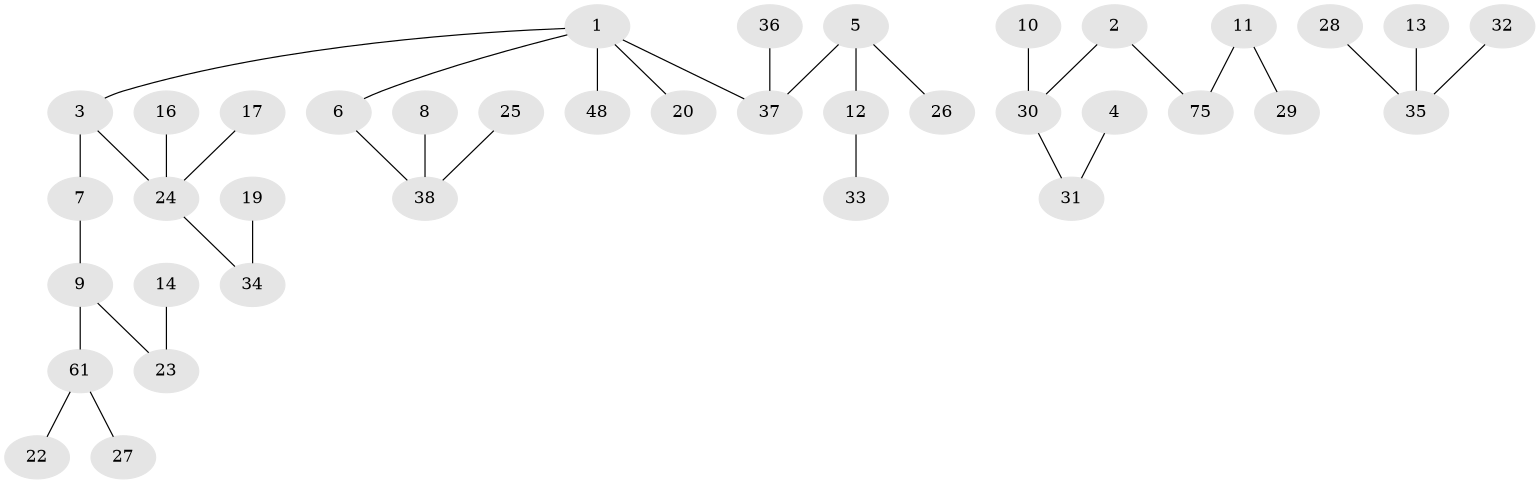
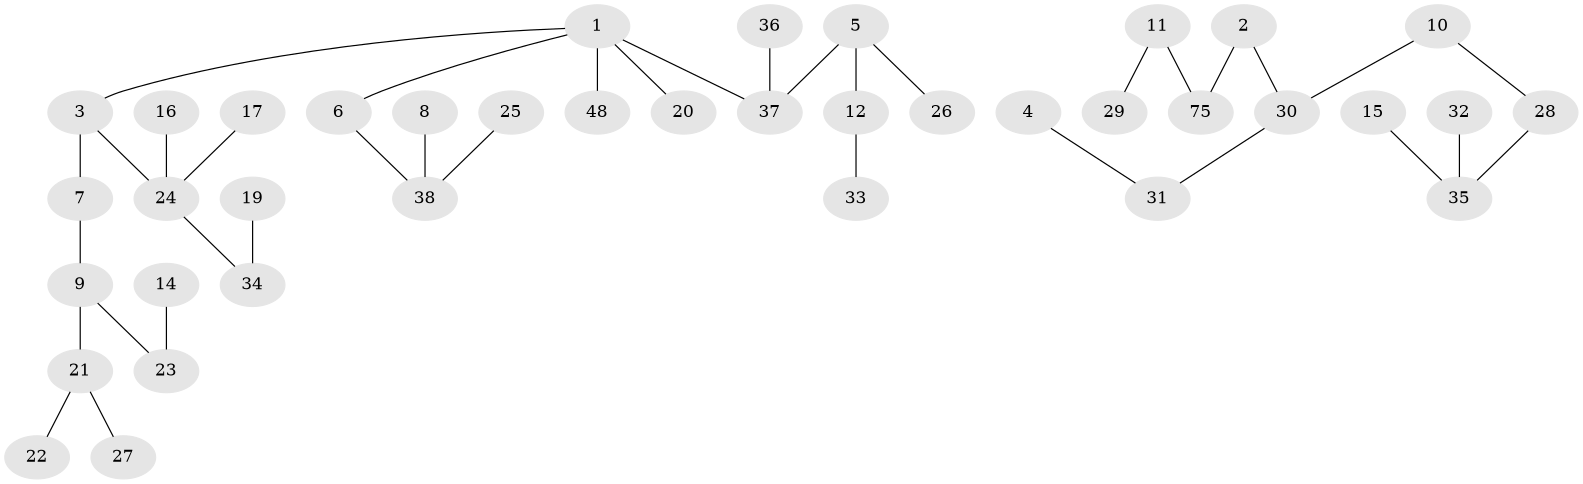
(1416, 26) -> (1373, 113)
none -> (1492, 69)
(80, 371) -> (80, 371)
